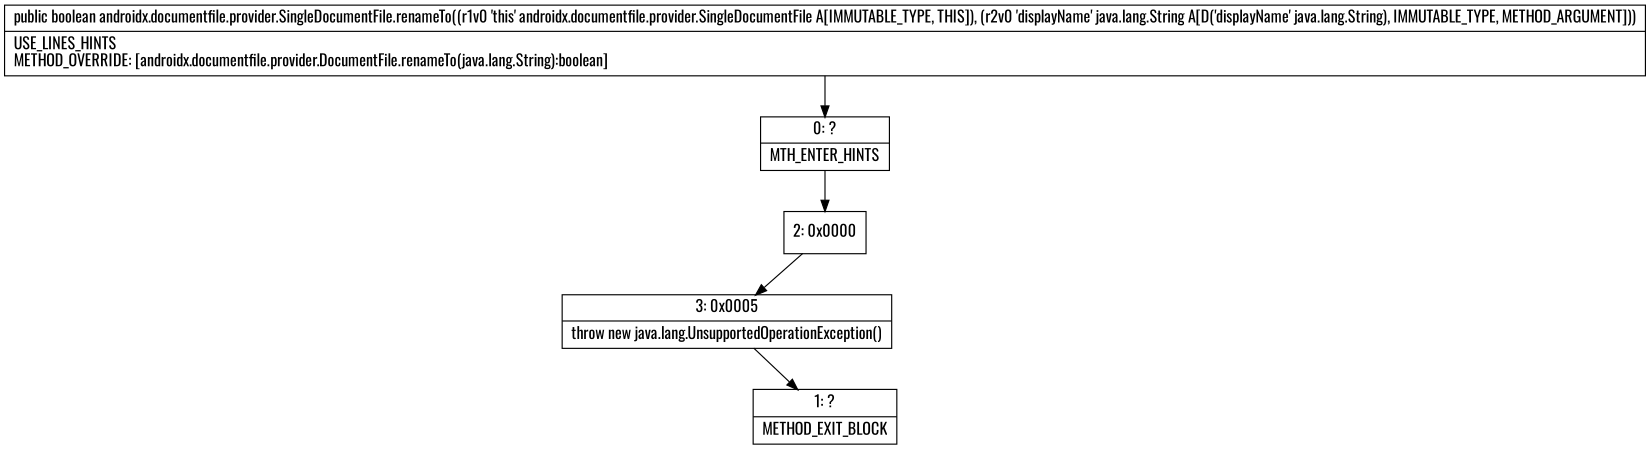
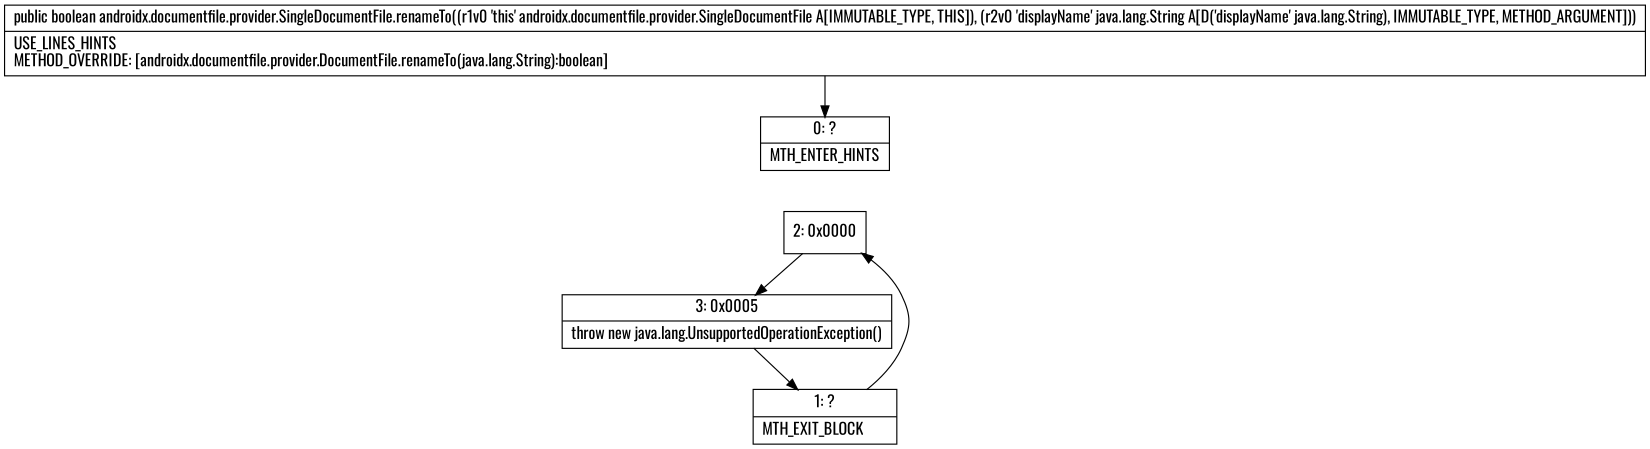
(825, 185) -> (909, 325)
(825, 430) -> (813, 430)
